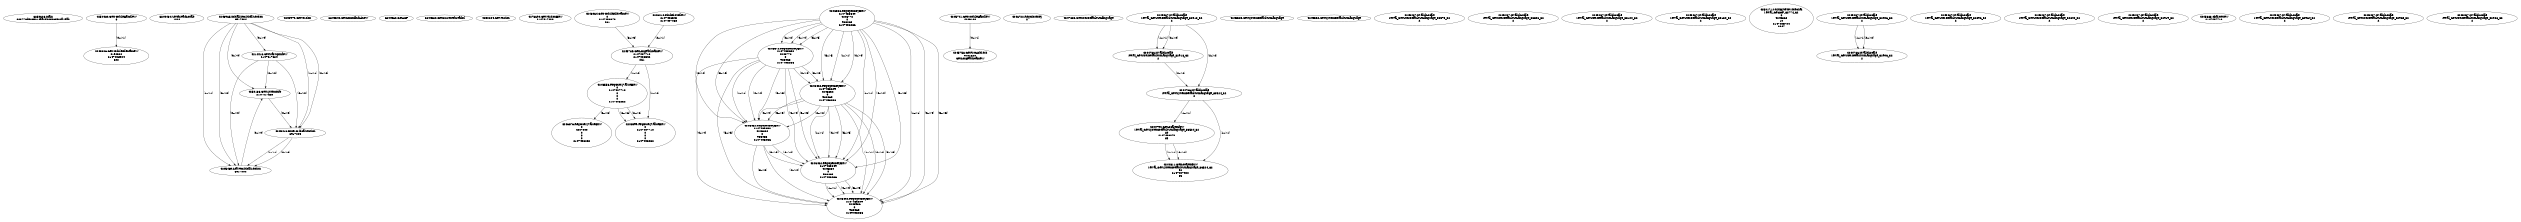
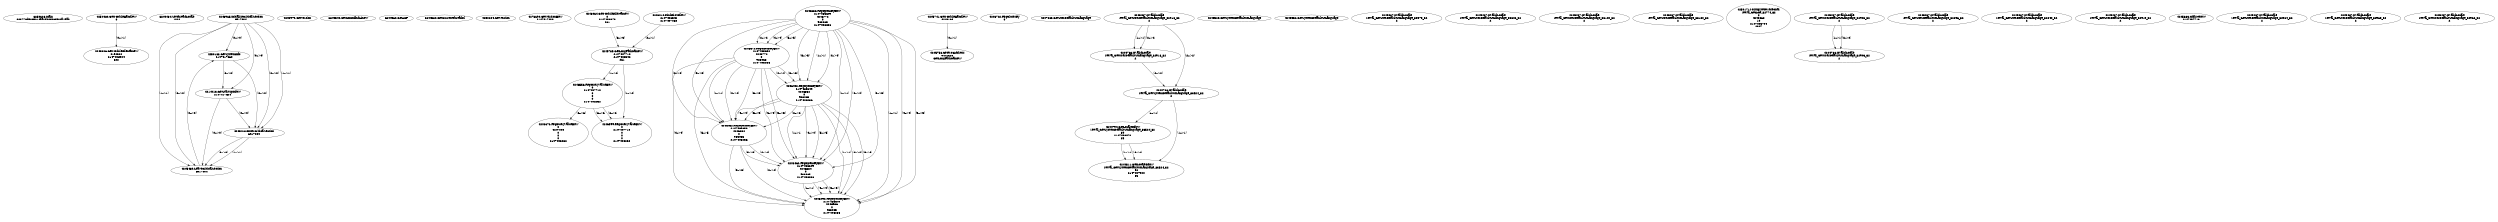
(267, 74) -> (223, 74)
(855, 206) -> (832, 206)
